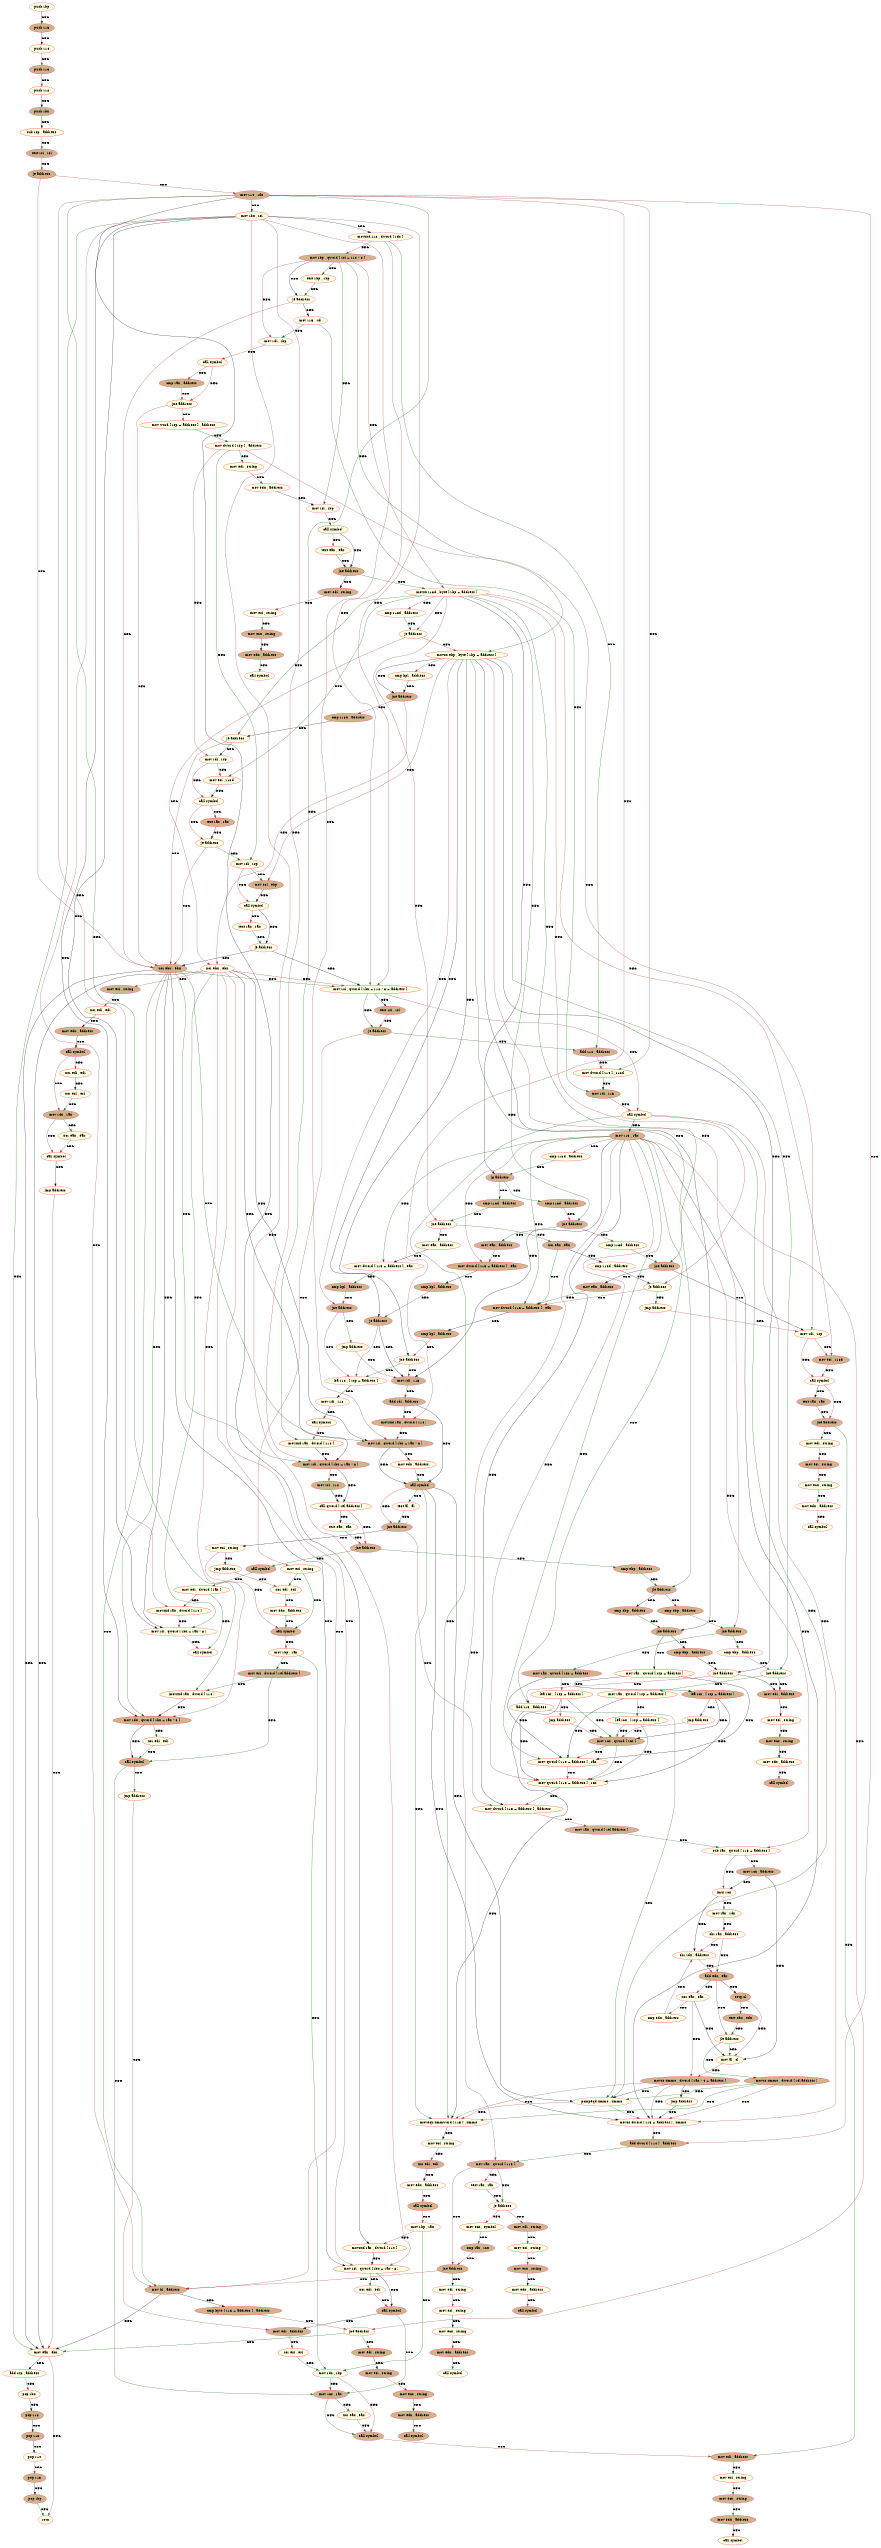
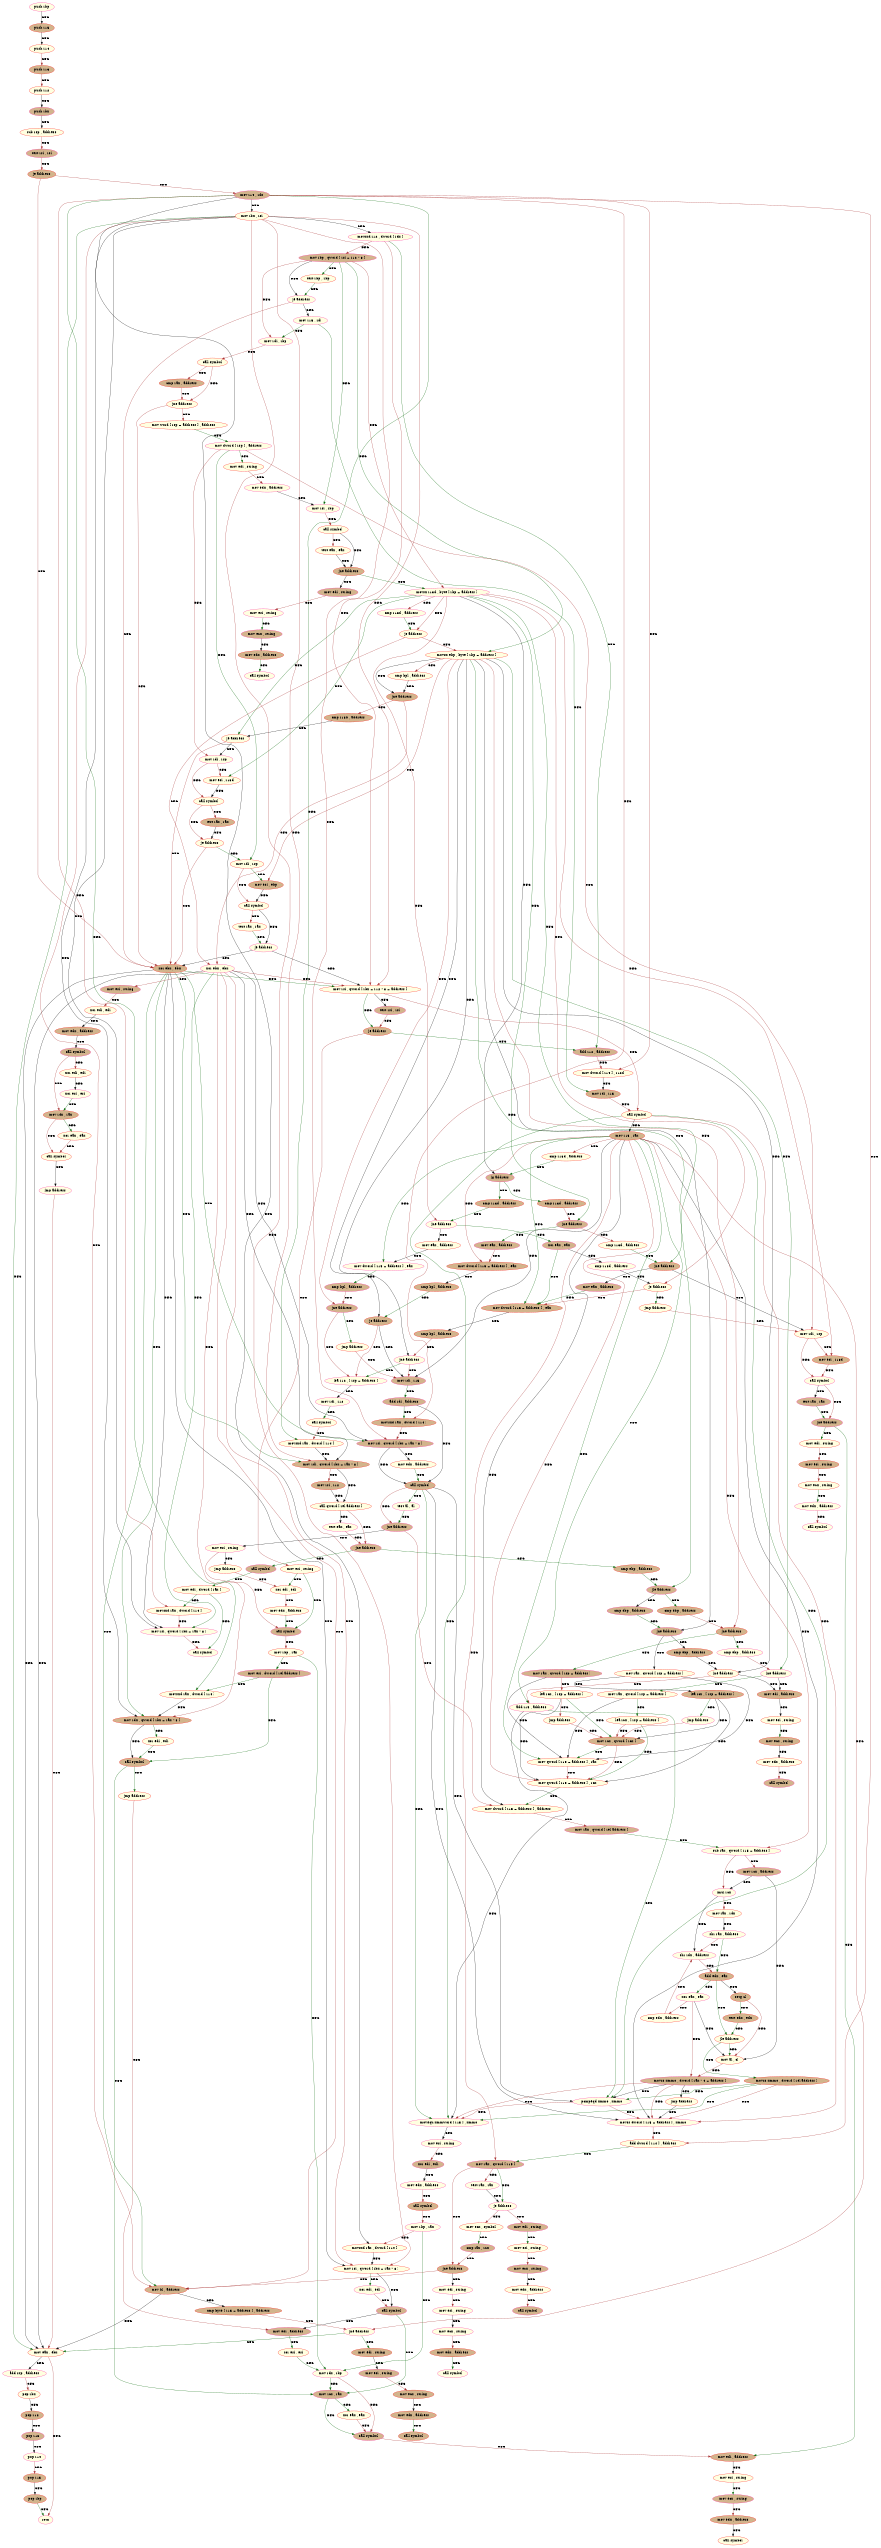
(653, 2144) -> (653, 2144)
